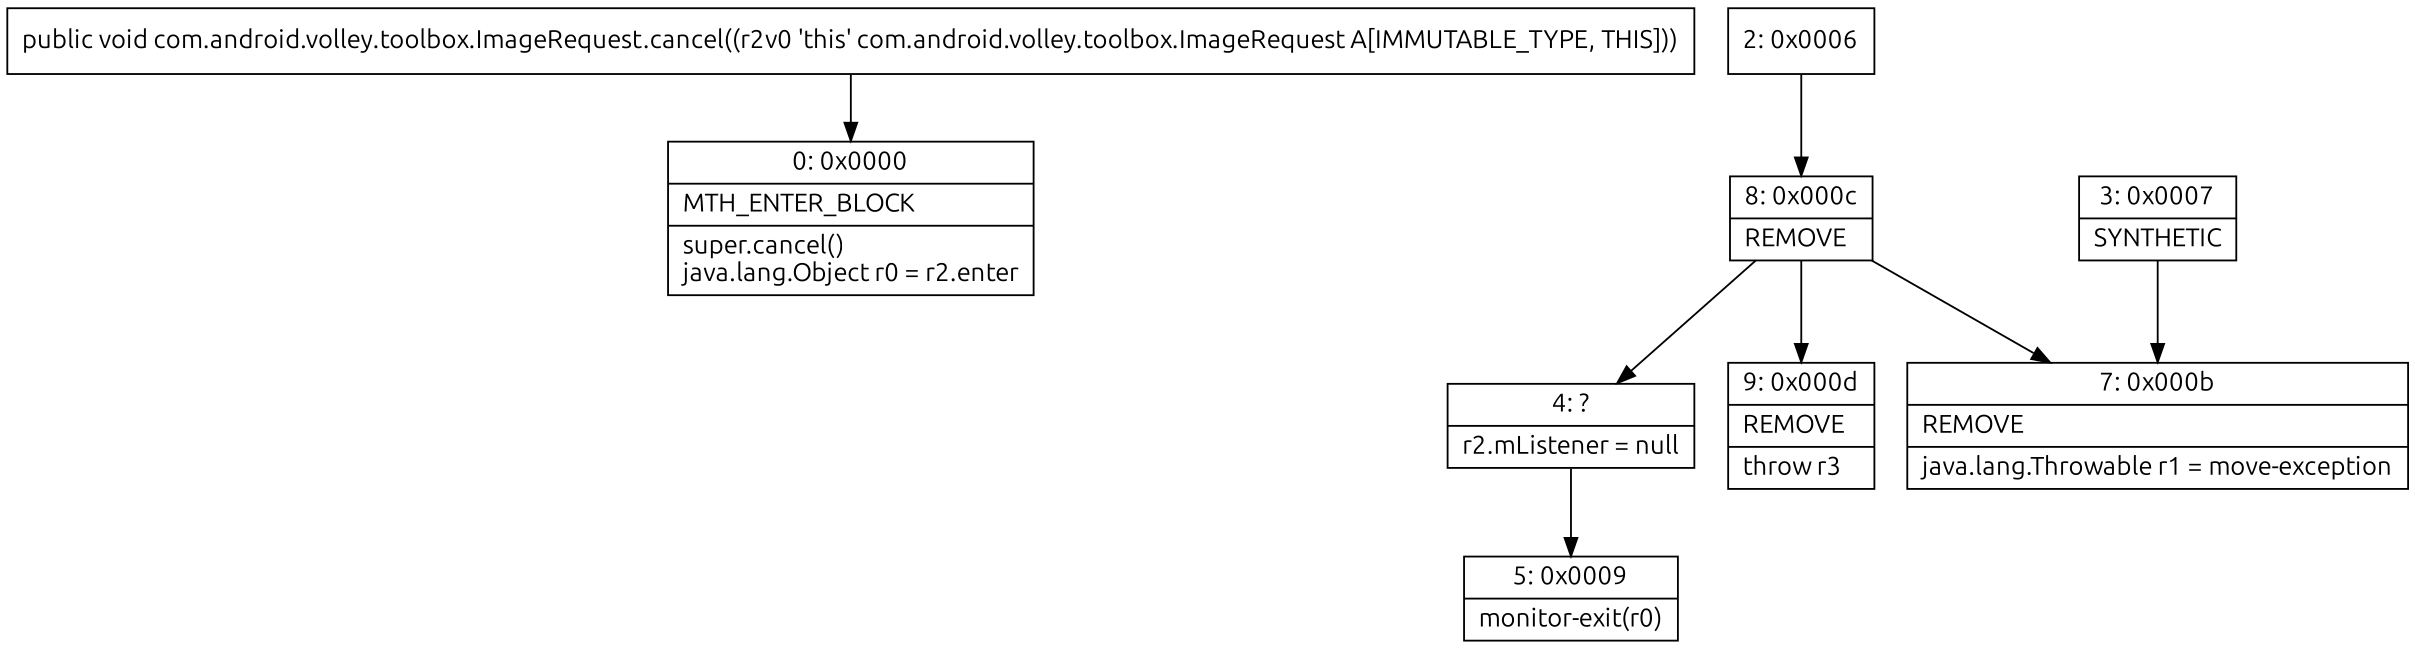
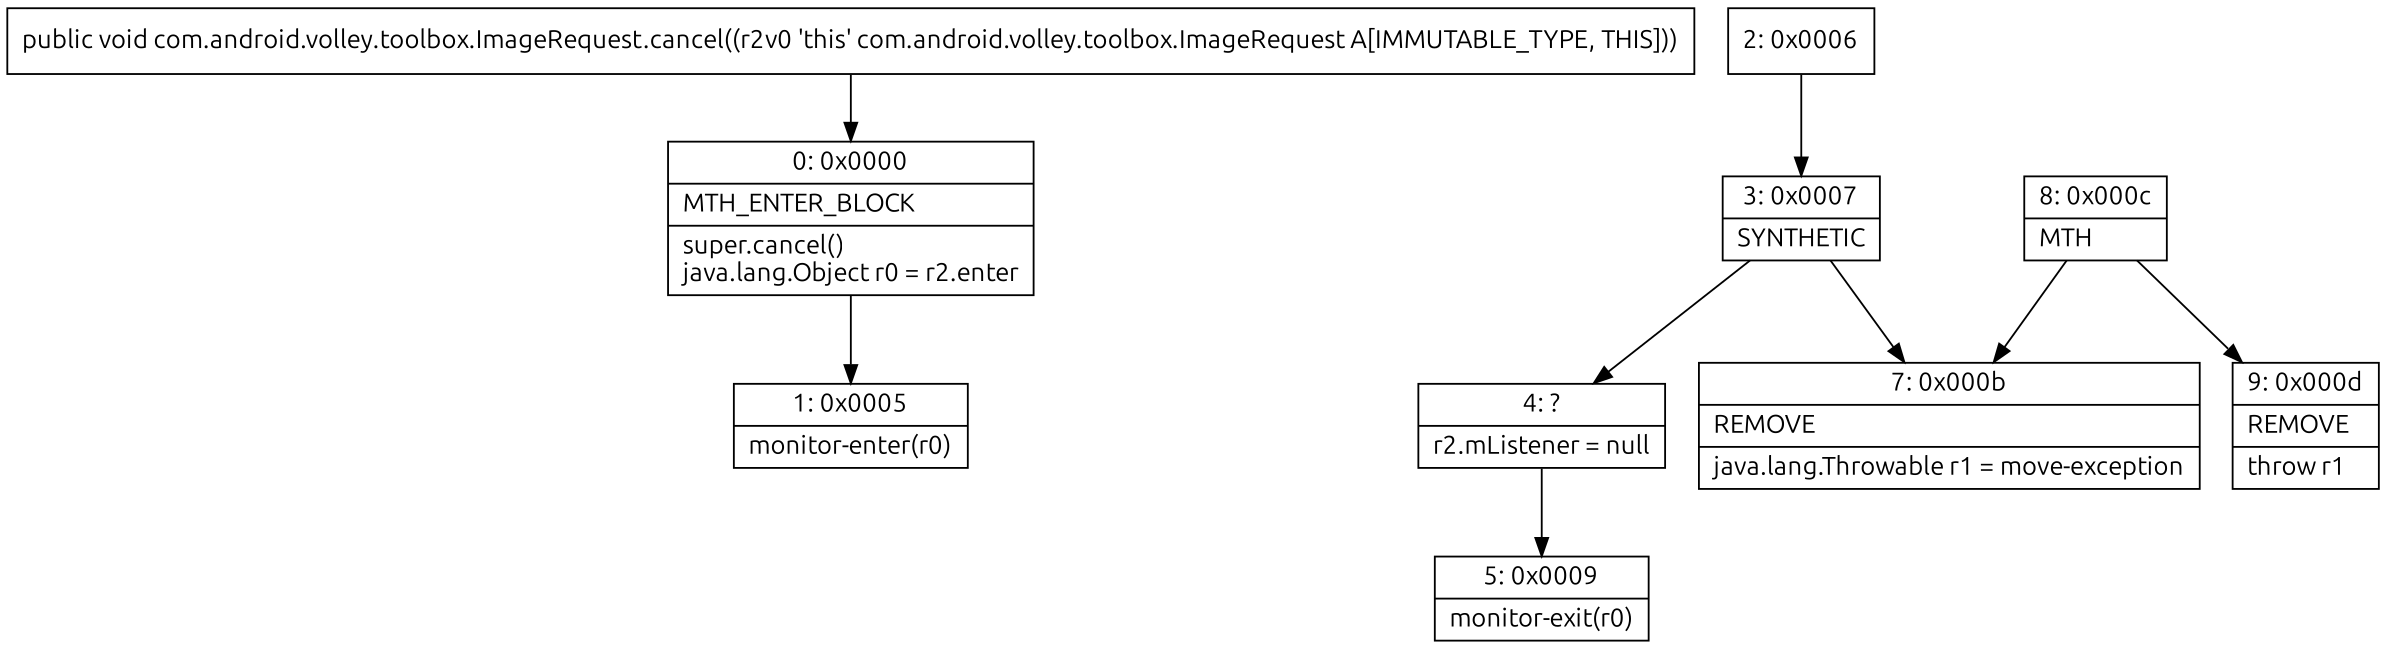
(1801, 116) -> (1801, 116)
(1796, 239) -> (2066, 239)
(1693, 316) -> (1679, 316)
none -> (851, 426)
(1793, 467) -> (2298, 467)
